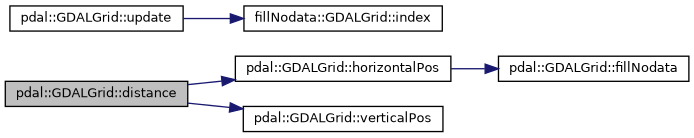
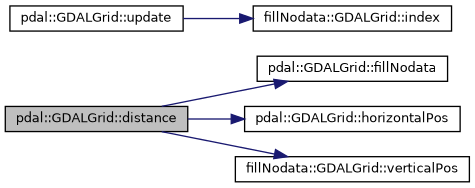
(468, 69) -> (218, 95)
(343, 119) -> (352, 169)
